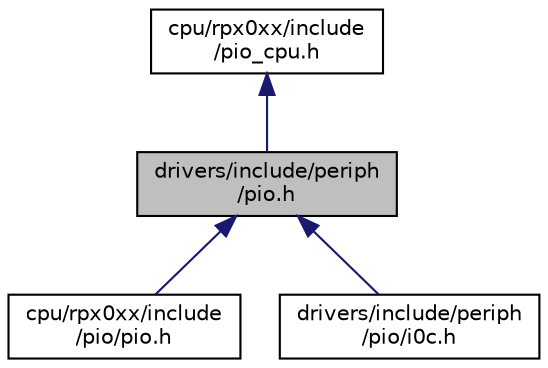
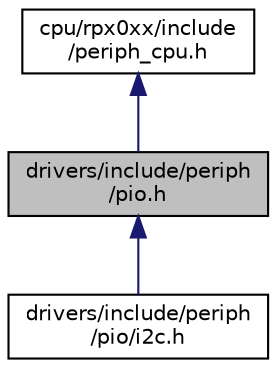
(267, 41) -> (138, 41)
(124, 327) -> none
(410, 327) -> (138, 327)
